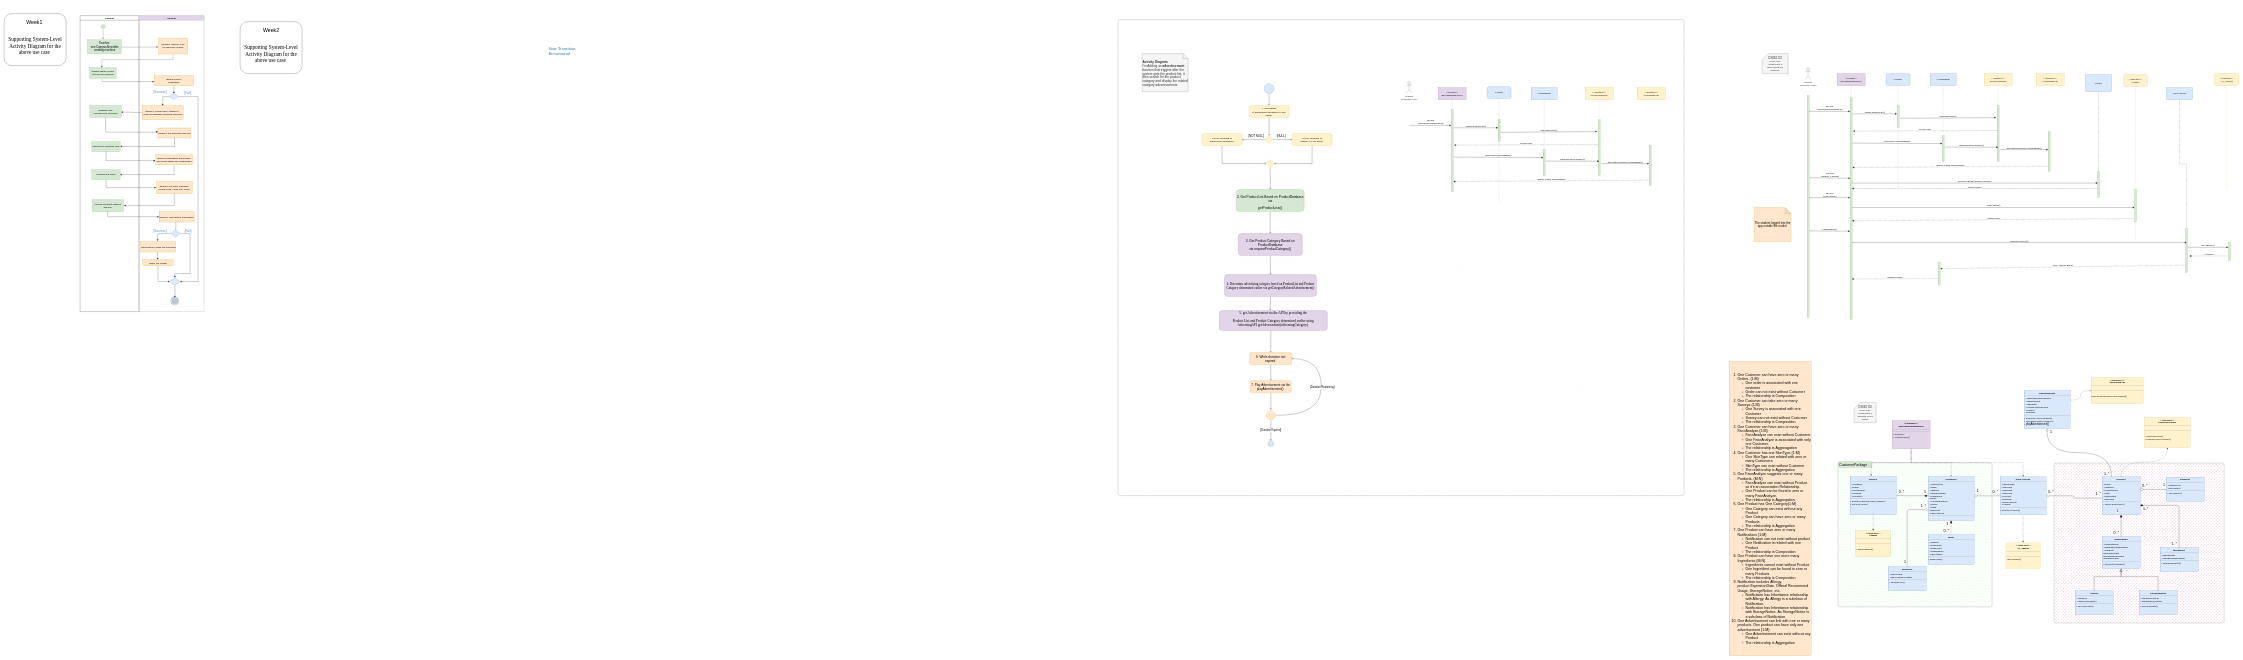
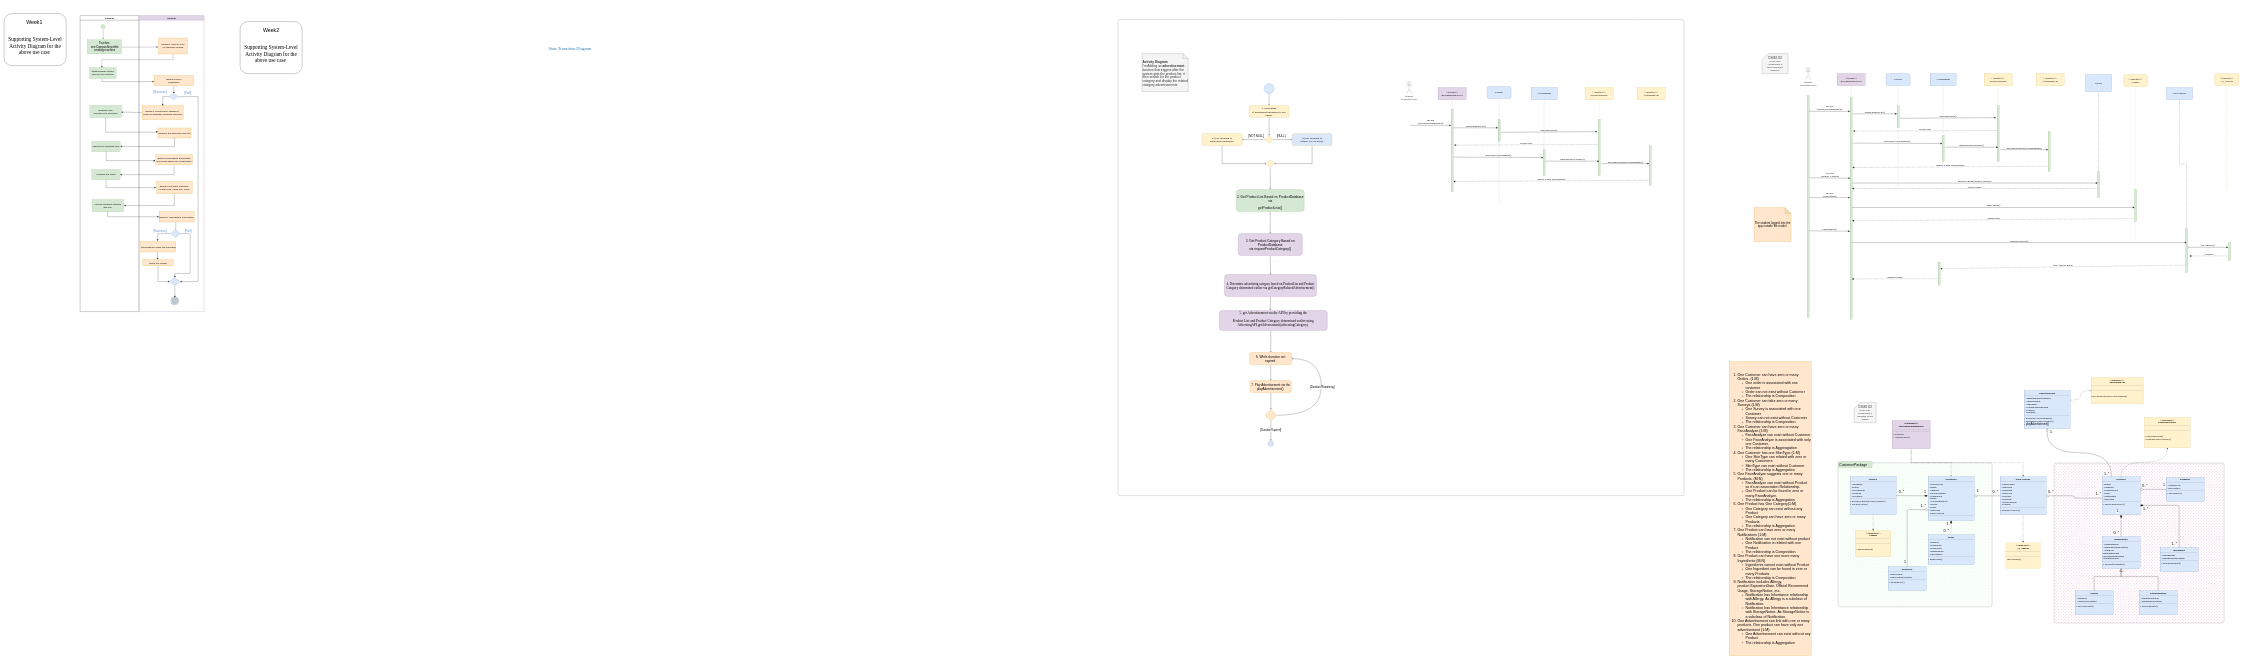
(565, 36) -> (563, 36)
(1312, 140) -> (1312, 140)
(1871, 473) -> none
